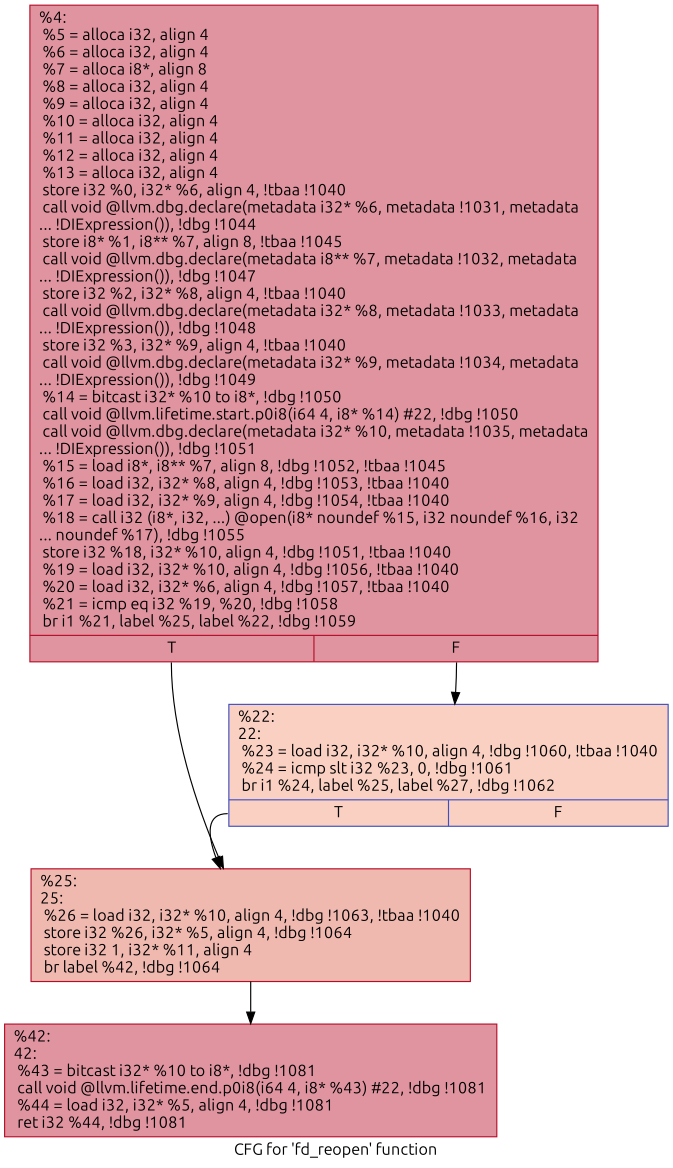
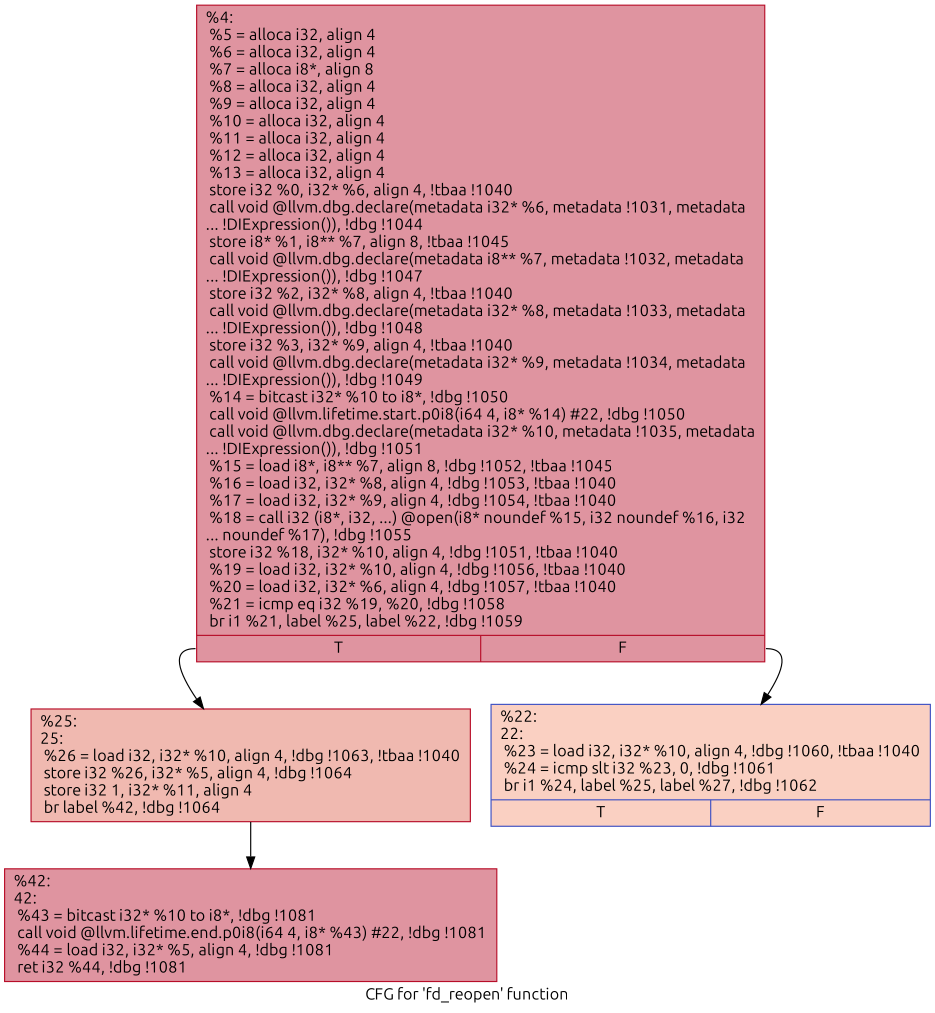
(212, 821) -> none
